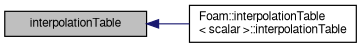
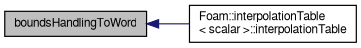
(76, 24) -> (76, 24)
